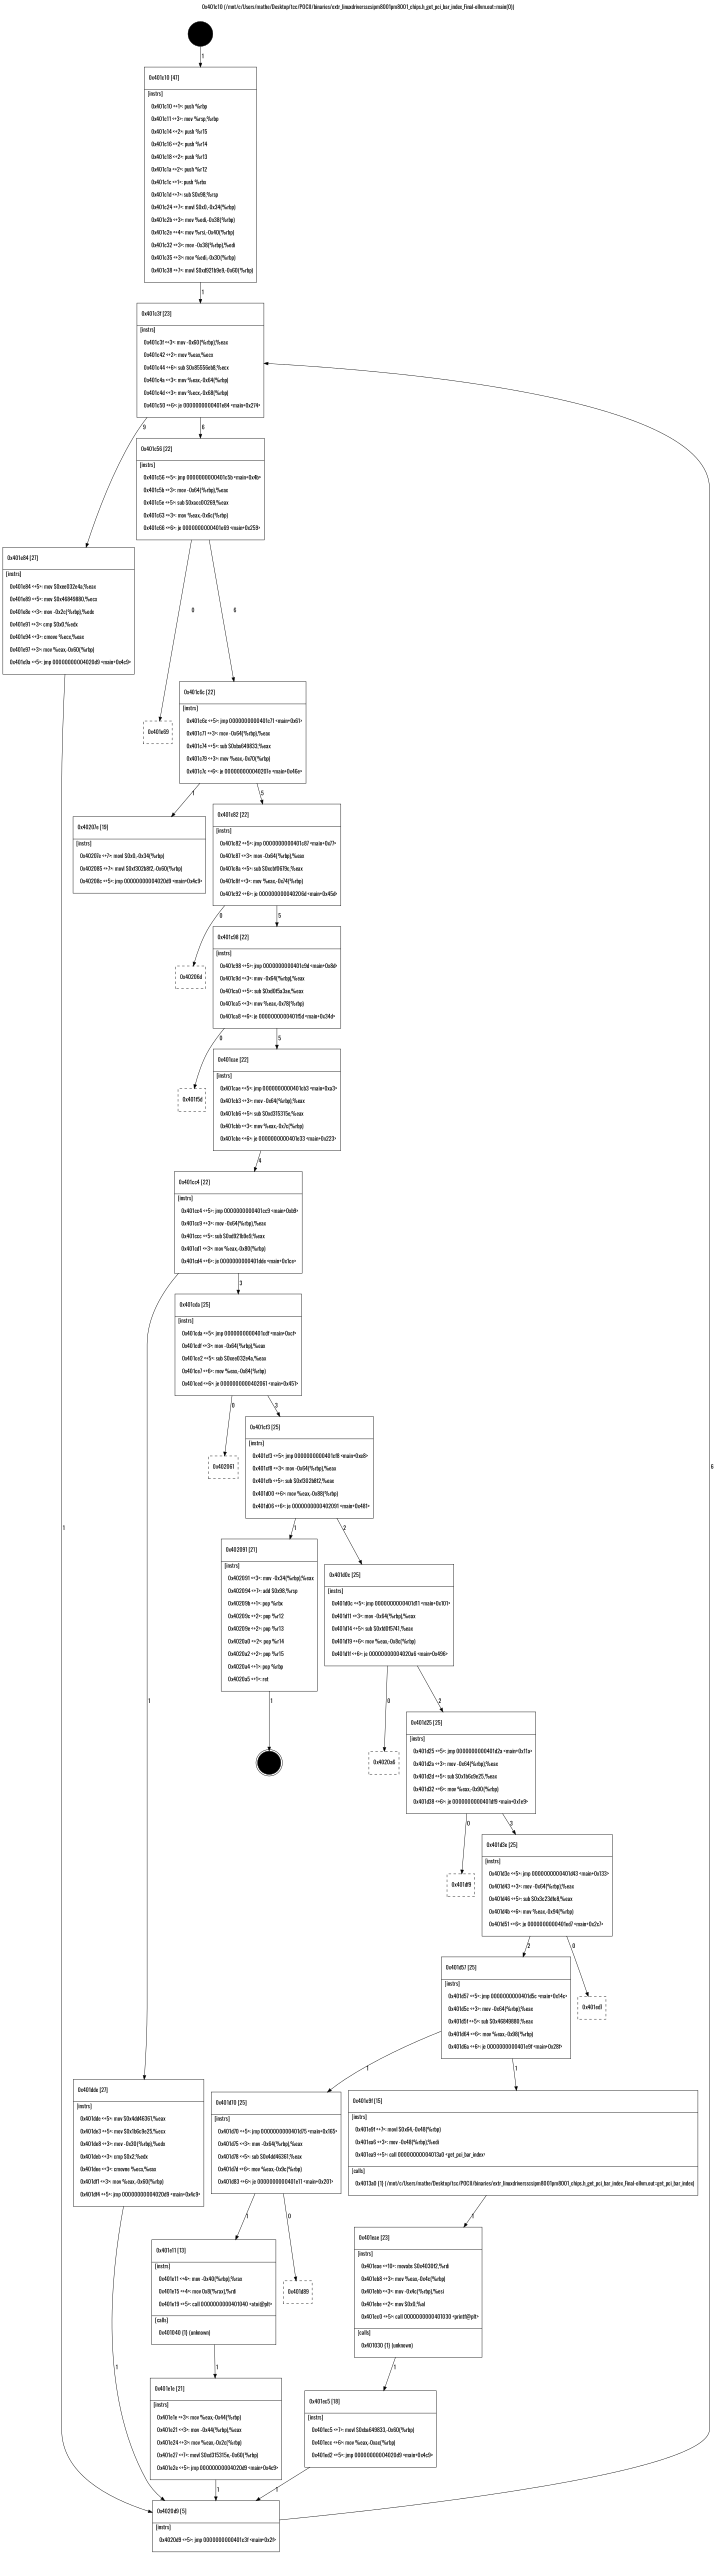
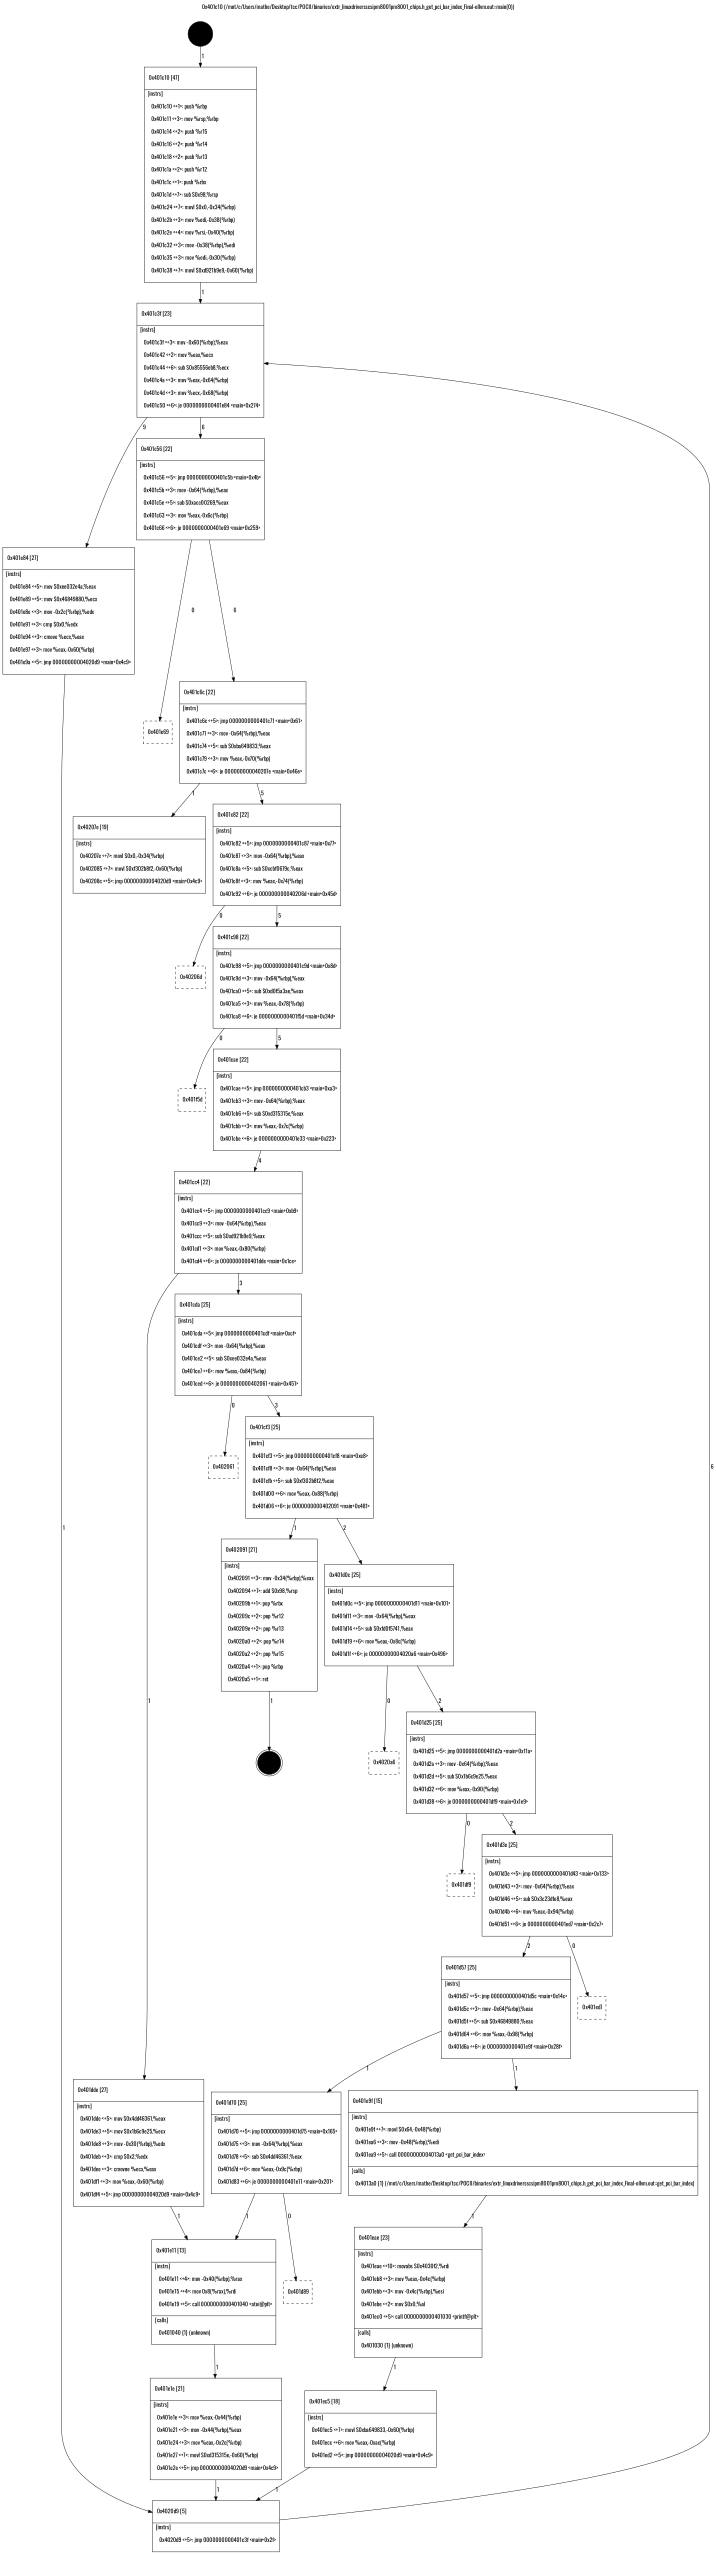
(511, 1824) -> (511, 1824)
(114, 2357) -> (178, 2221)
